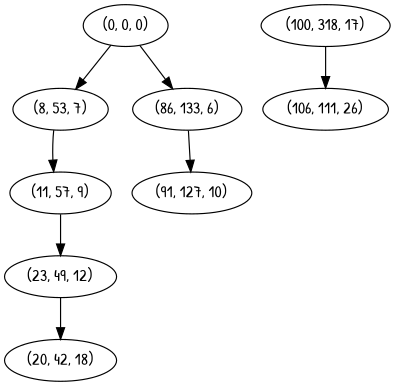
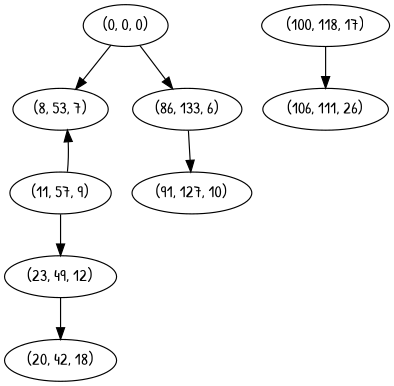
(326, 26) -> (326, 26)
(53, 145) -> (68, 157)
